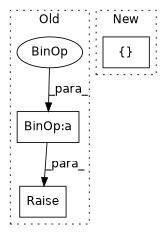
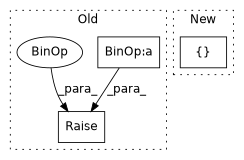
(49, 85) -> (55, 87)
